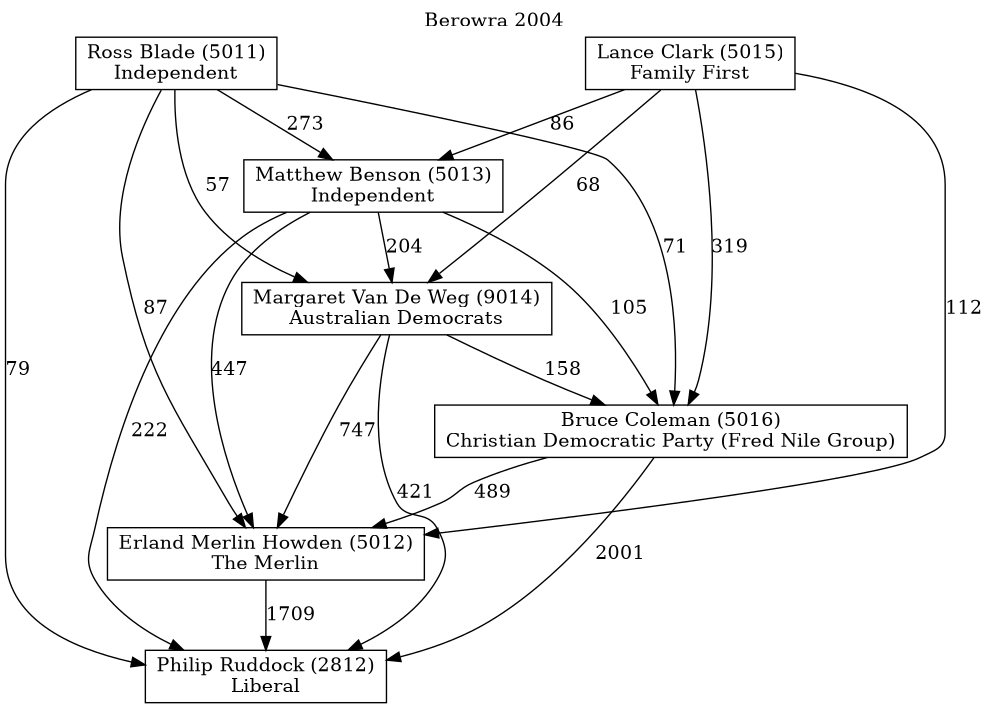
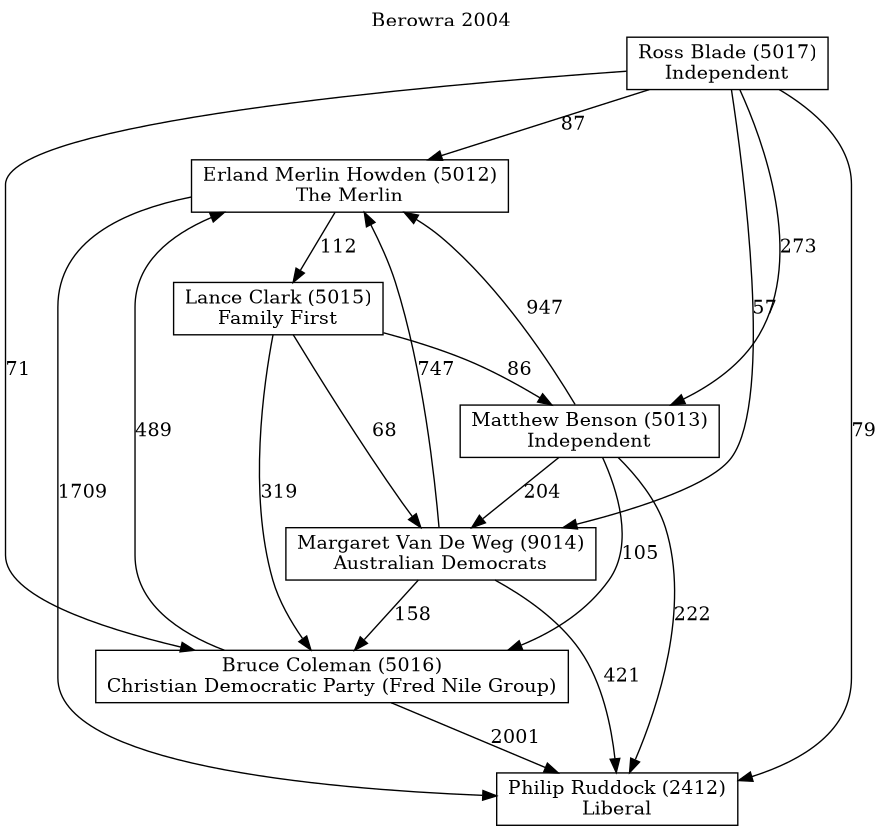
(176, 63) -> (727, 63)
(230, 370) -> (546, 309)
(921, 457) -> (318, 241)
(266, 676) -> (617, 799)
